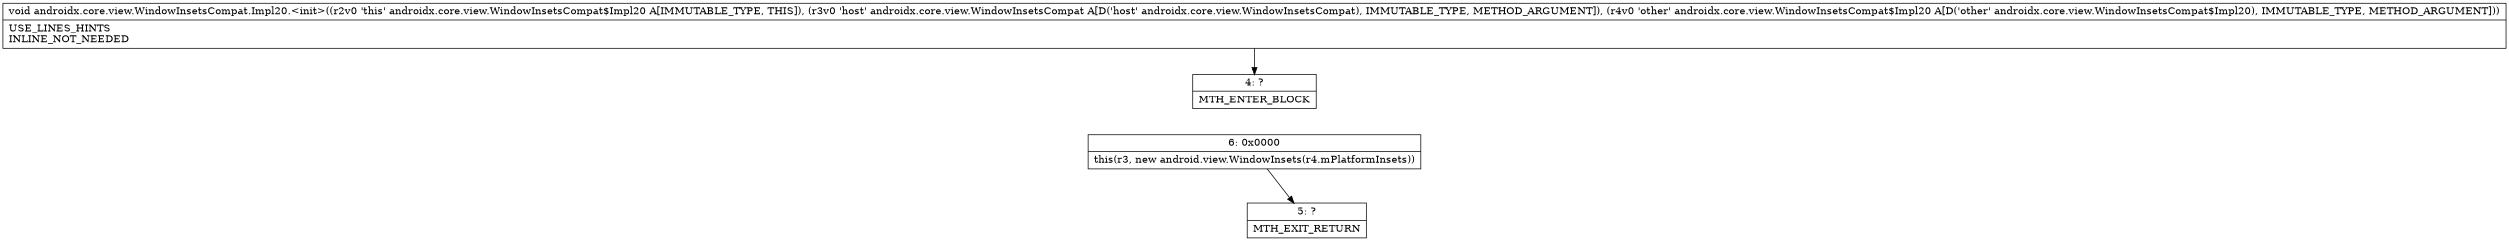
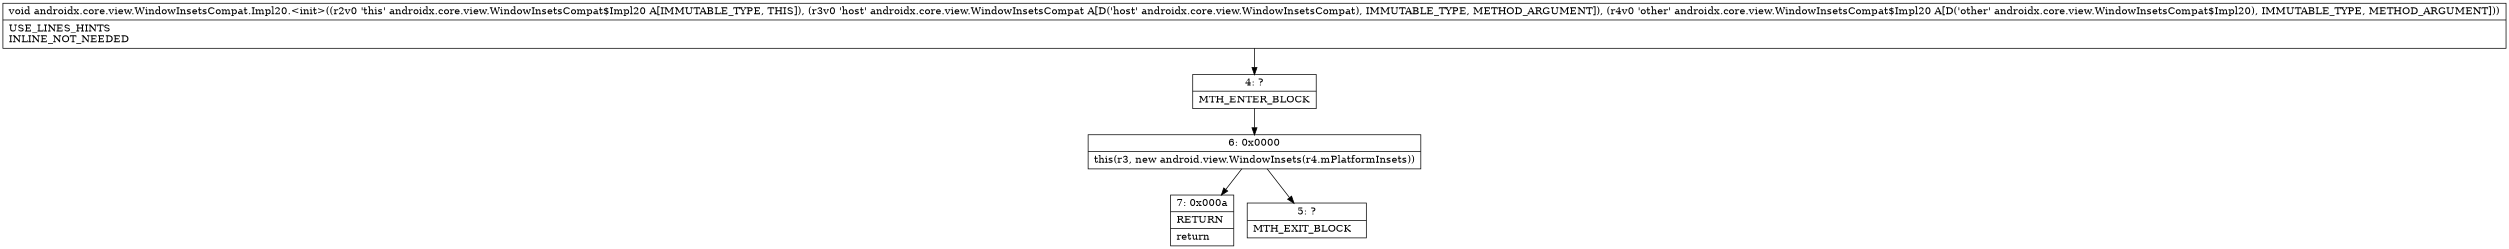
none -> (1254, 118)
none -> (1202, 220)
(1307, 229) -> (1302, 229)
